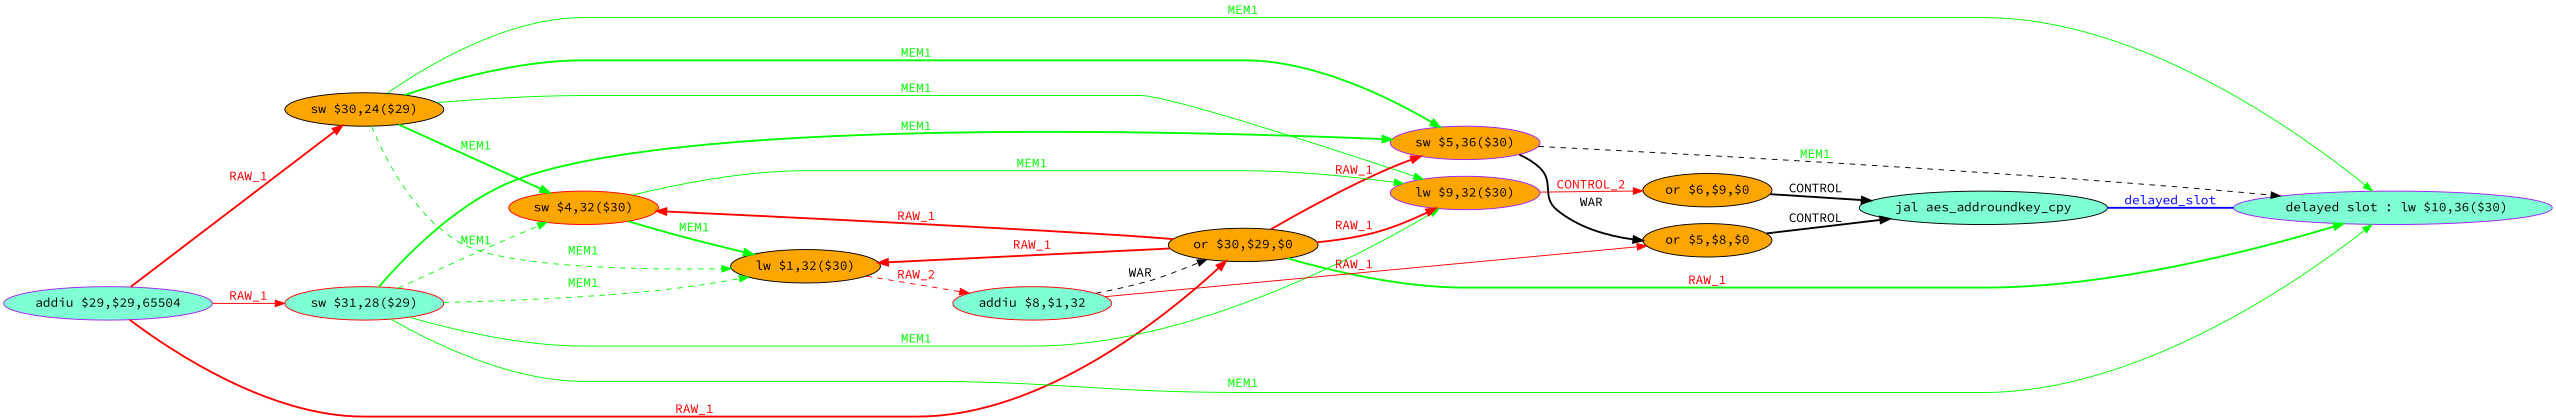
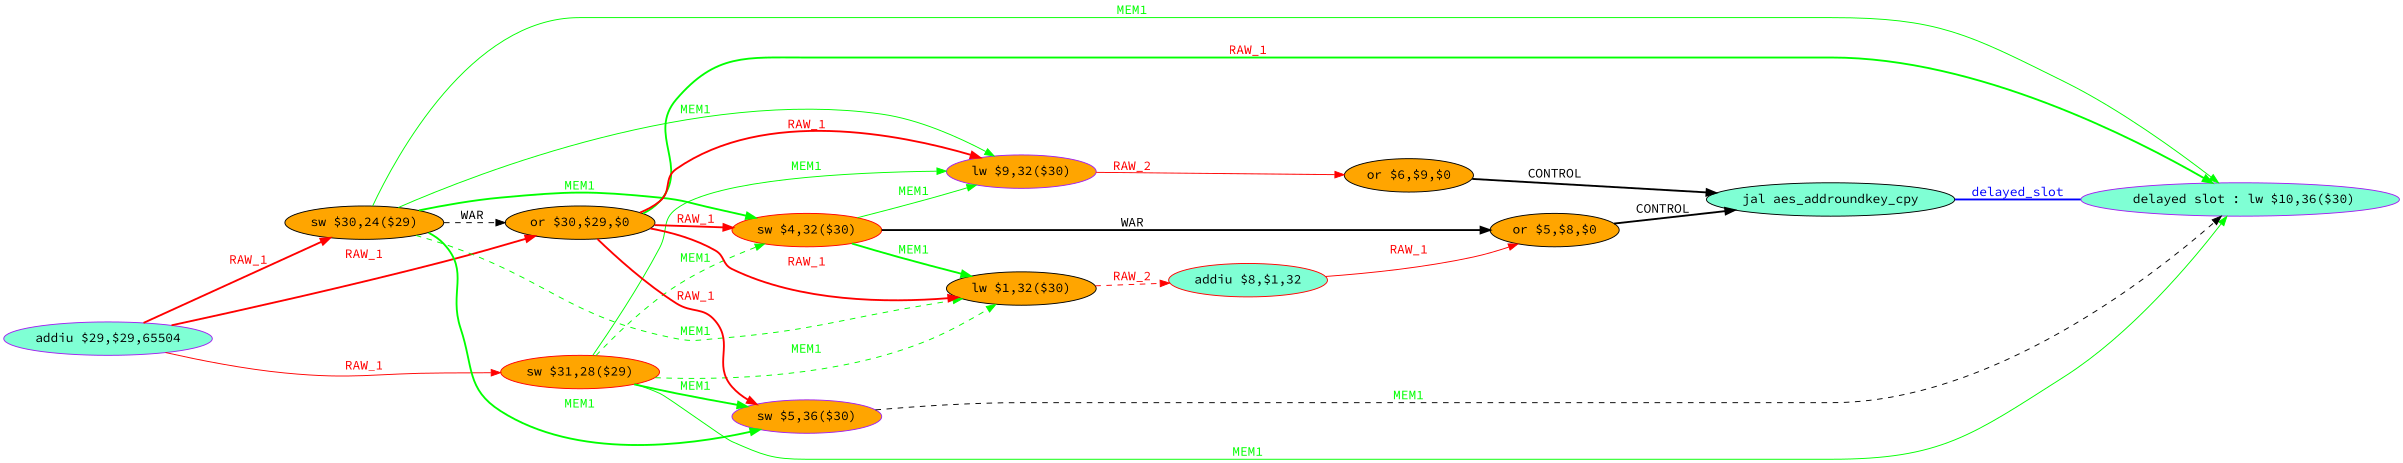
(1591, 185) -> (1132, 167)
(1562, 213) -> (1181, 230)
(1148, 281) -> (470, 223)
(364, 303) -> (580, 372)
